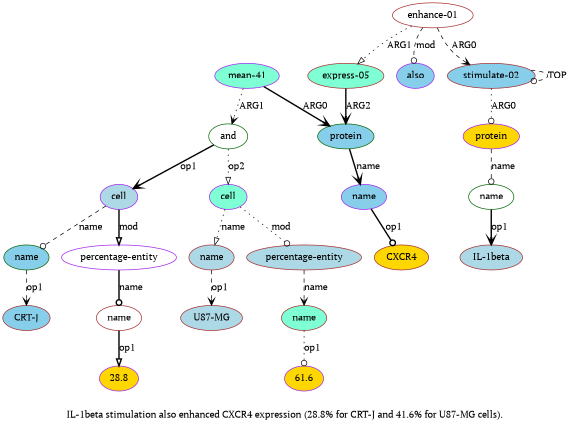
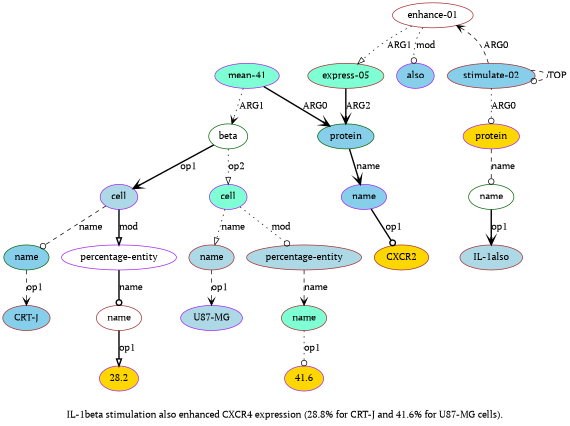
(416, 42) -> (416, 42)
(448, 47) -> (479, 43)
(228, 136) -> (228, 136)
(401, 257) -> (401, 257)
(491, 257) -> (491, 257)
(212, 318) -> (212, 318)
(119, 379) -> (119, 379)
(304, 379) -> (304, 379)
